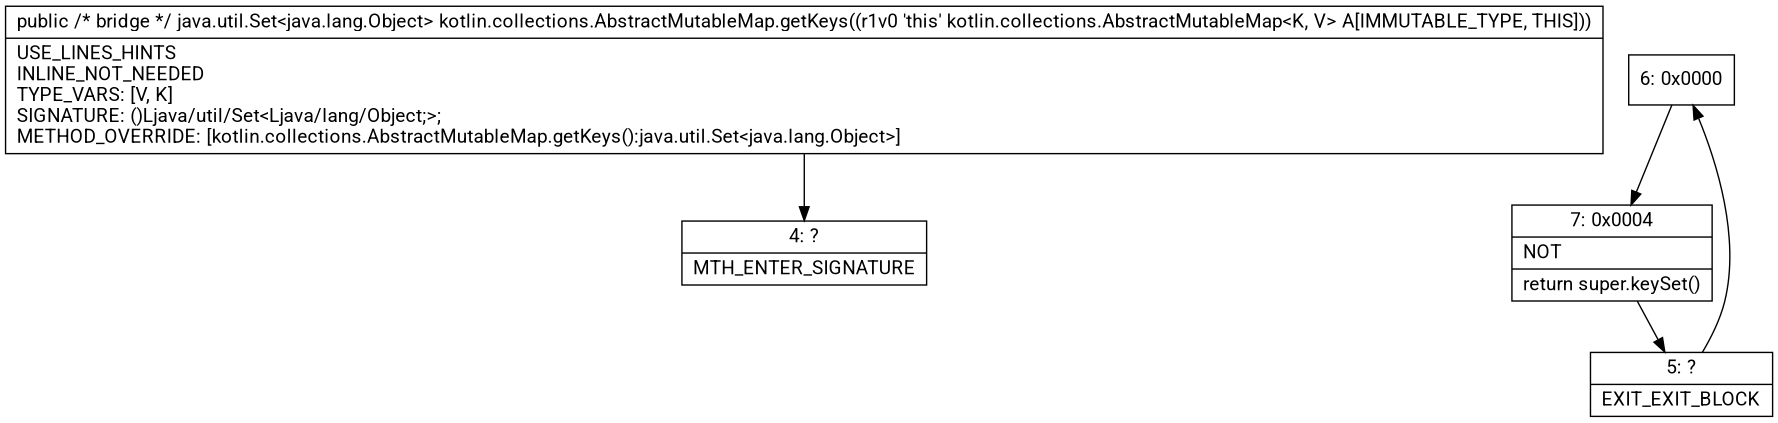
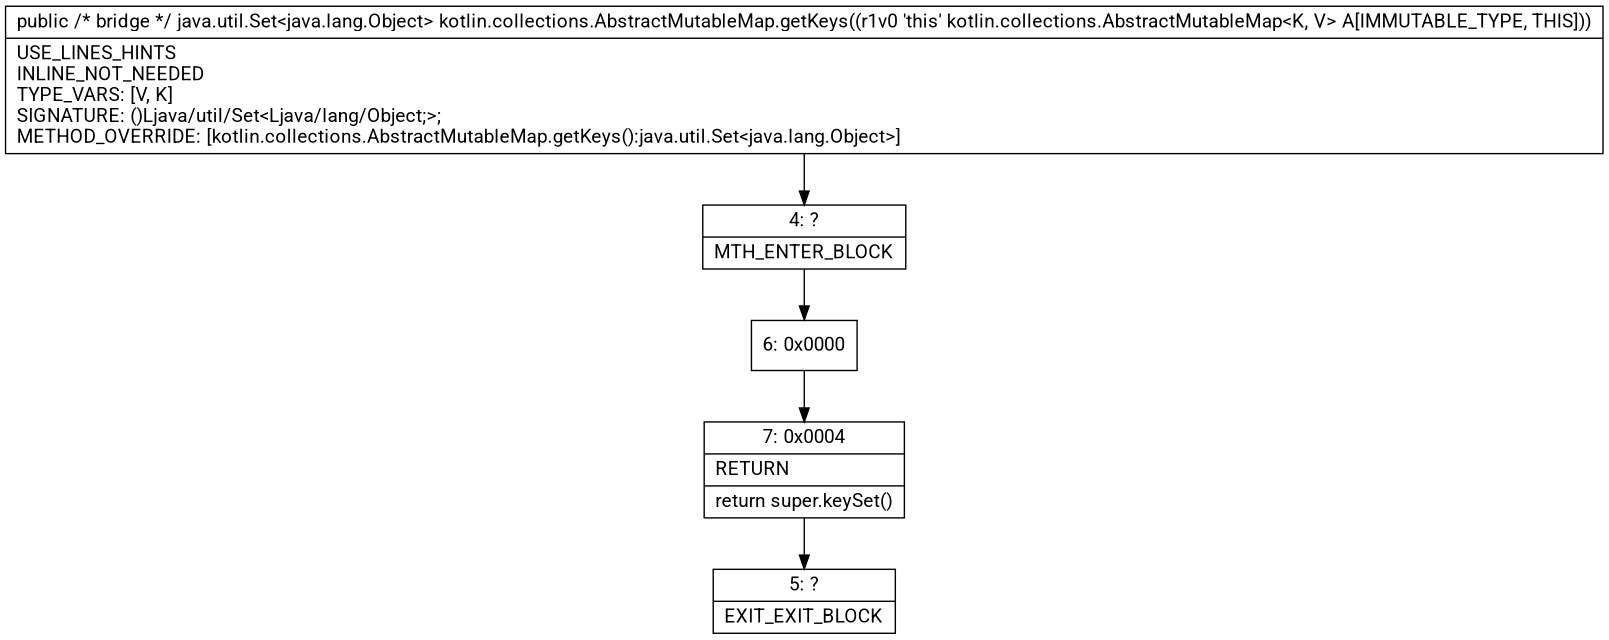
(1729, 236) -> (804, 288)
(1543, 252) -> (753, 469)
(804, 268) -> (804, 252)
